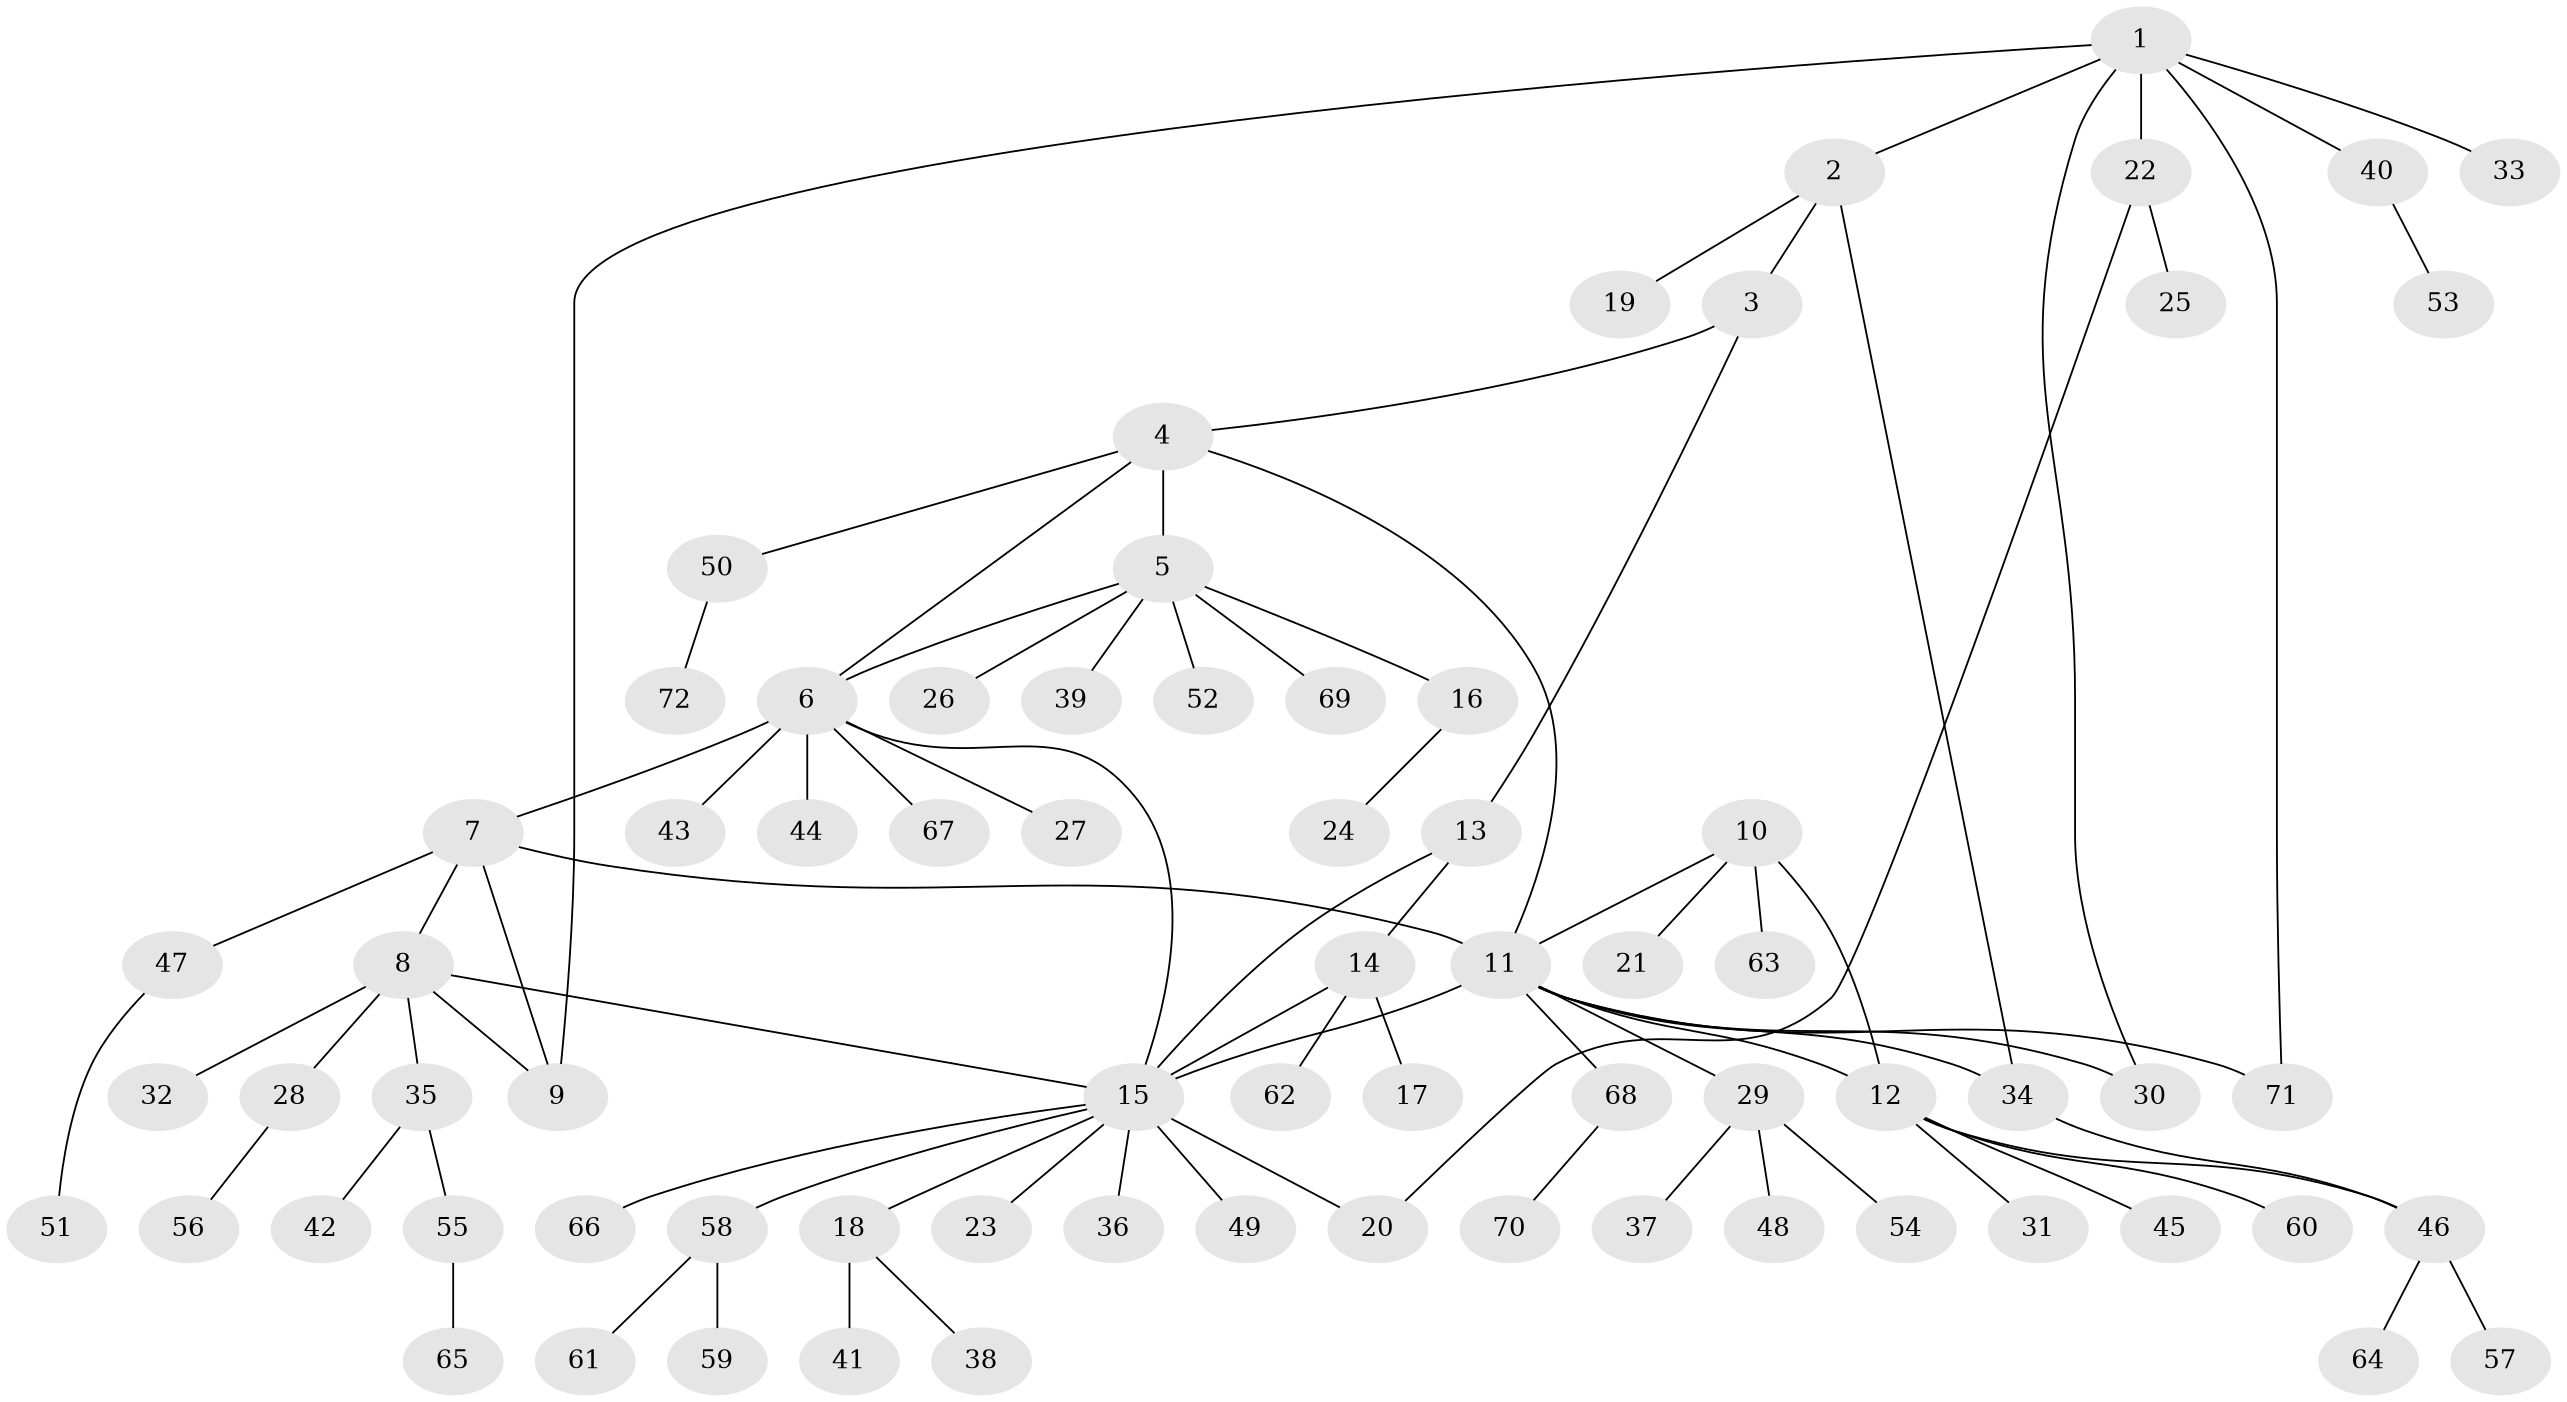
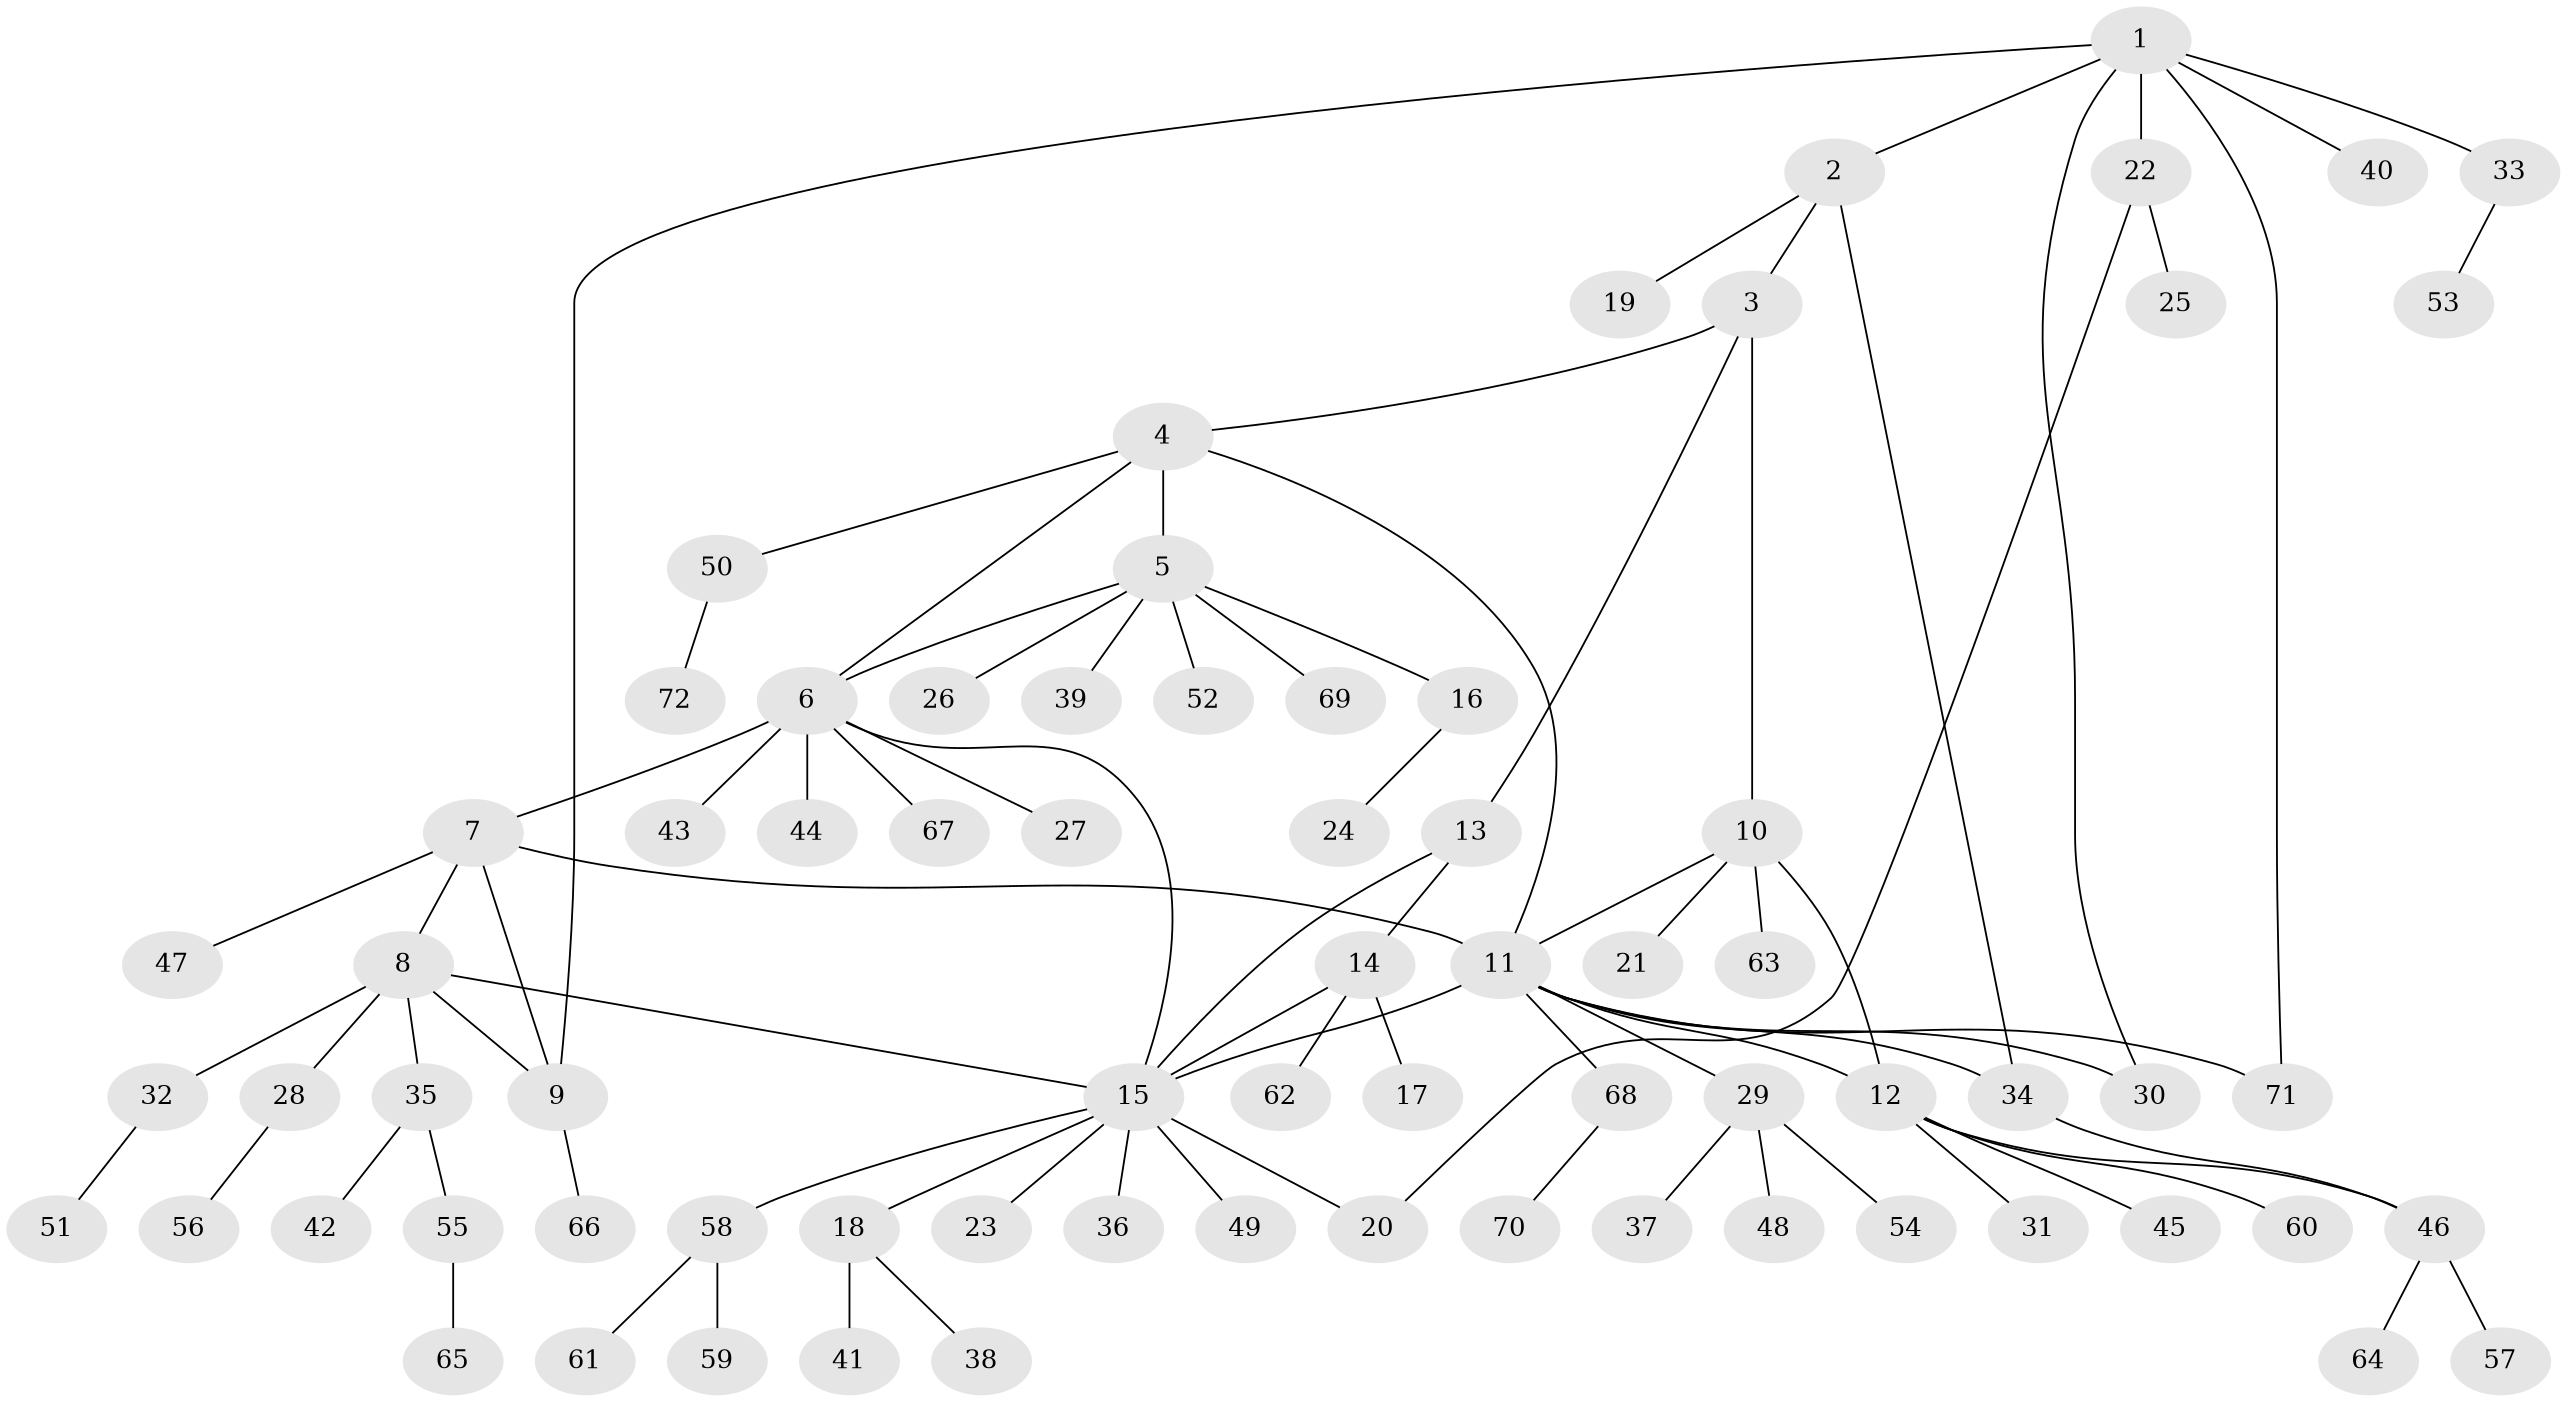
(2411, 239) -> (2477, 239)
none -> (1752, 569)
(83, 1086) -> (107, 1163)
(851, 1144) -> (571, 1163)
